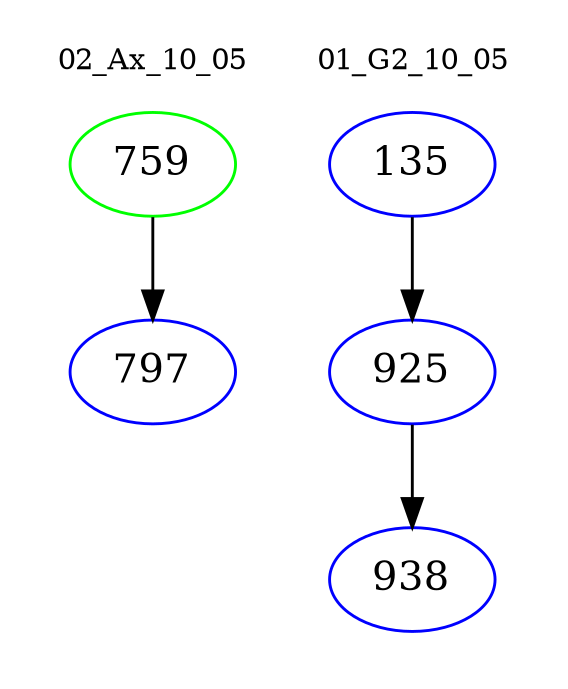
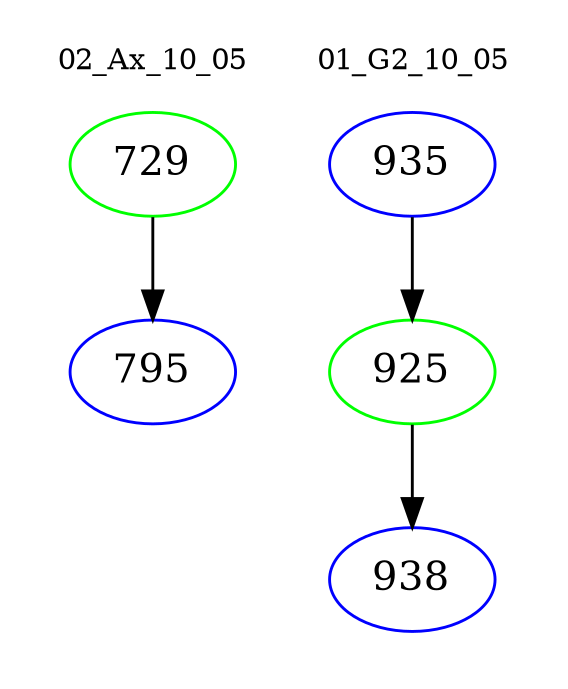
(153, 164) -> (153, 164)
(412, 164) -> (412, 164)
(153, 372) -> (153, 372)
(412, 372) -> (412, 372)
